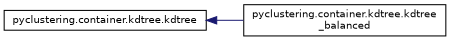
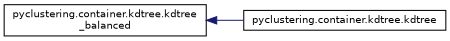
(230, 20) -> (230, 20)
